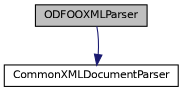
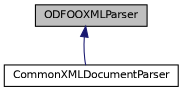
(98, 40) -> (84, 51)
